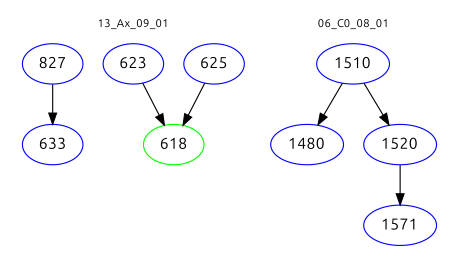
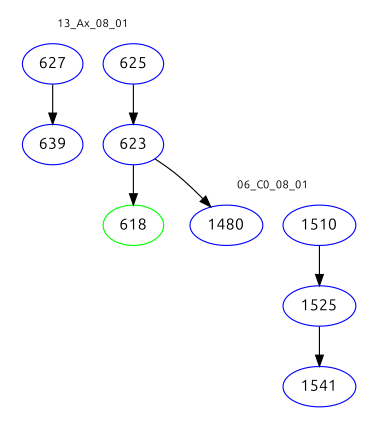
(133, 24) -> (93, 24)
(53, 64) -> (53, 64)
(196, 99) -> (133, 99)
(333, 99) -> (189, 186)
(53, 145) -> (53, 145)
(400, 145) -> (319, 306)
(400, 225) -> (319, 387)
